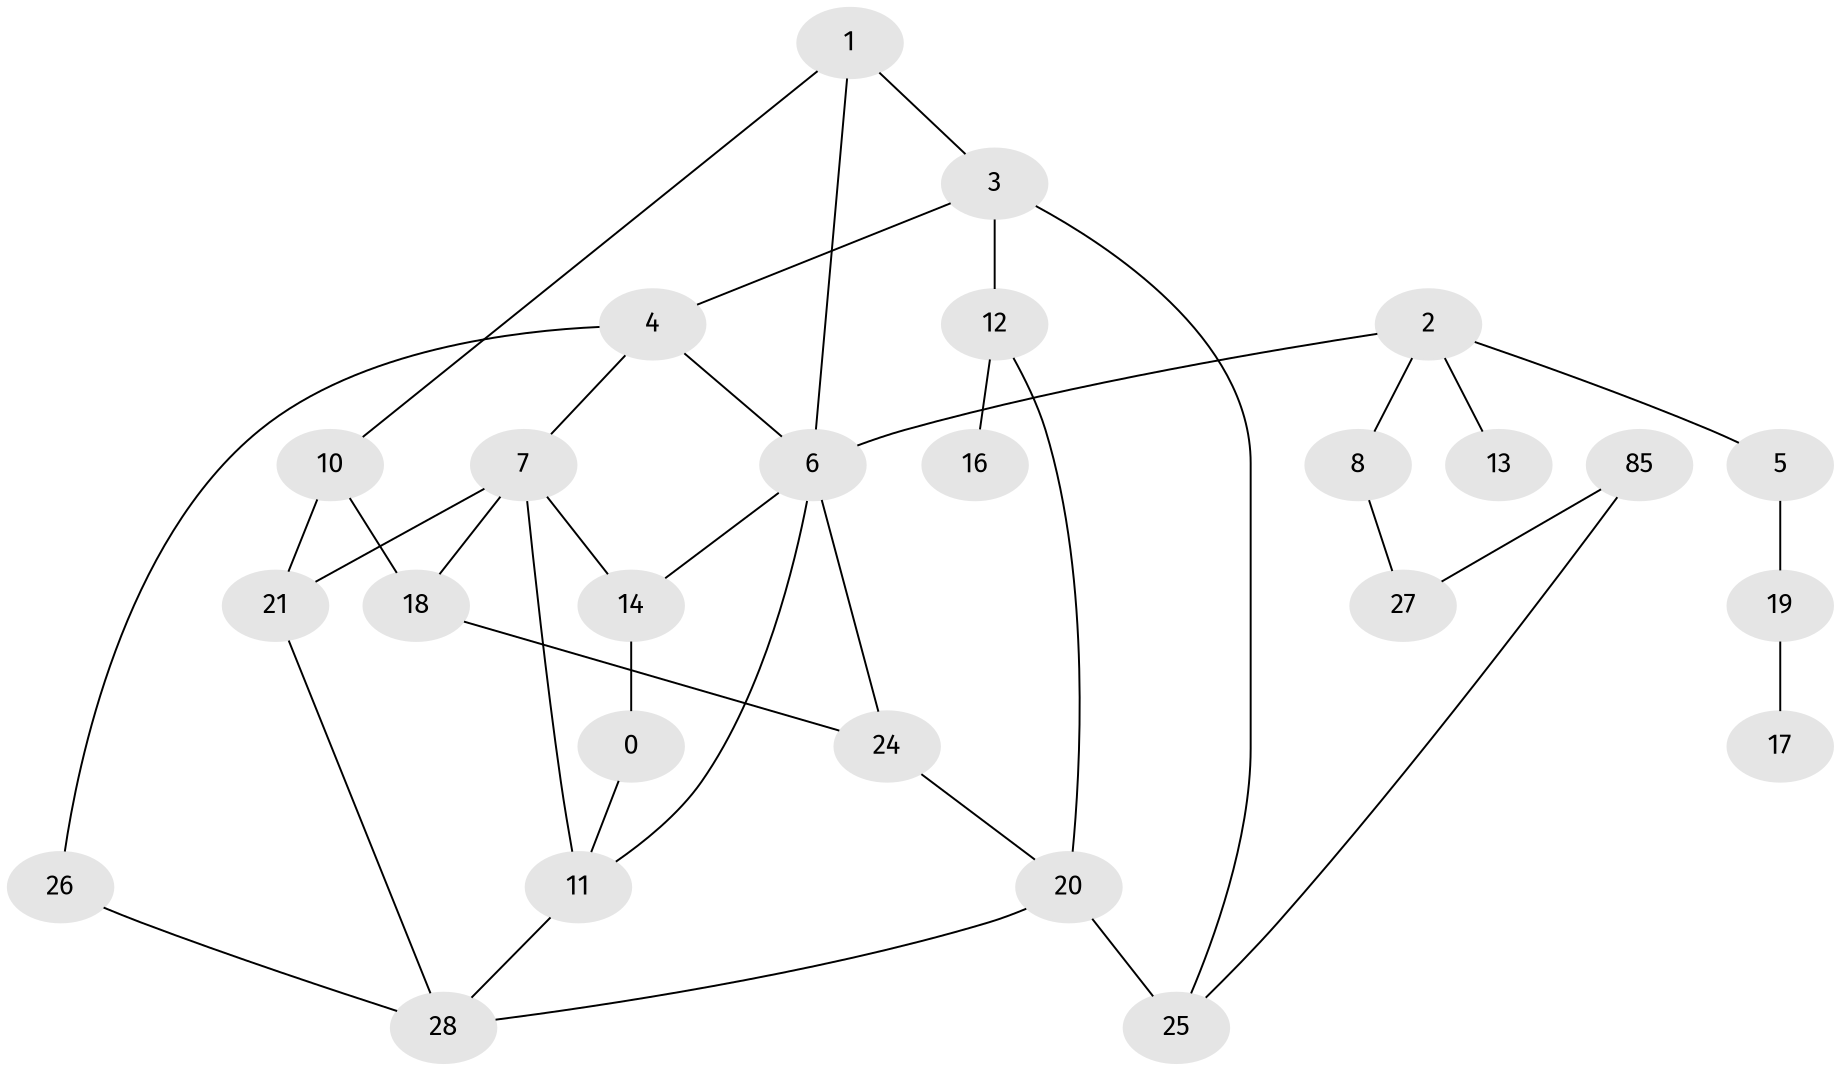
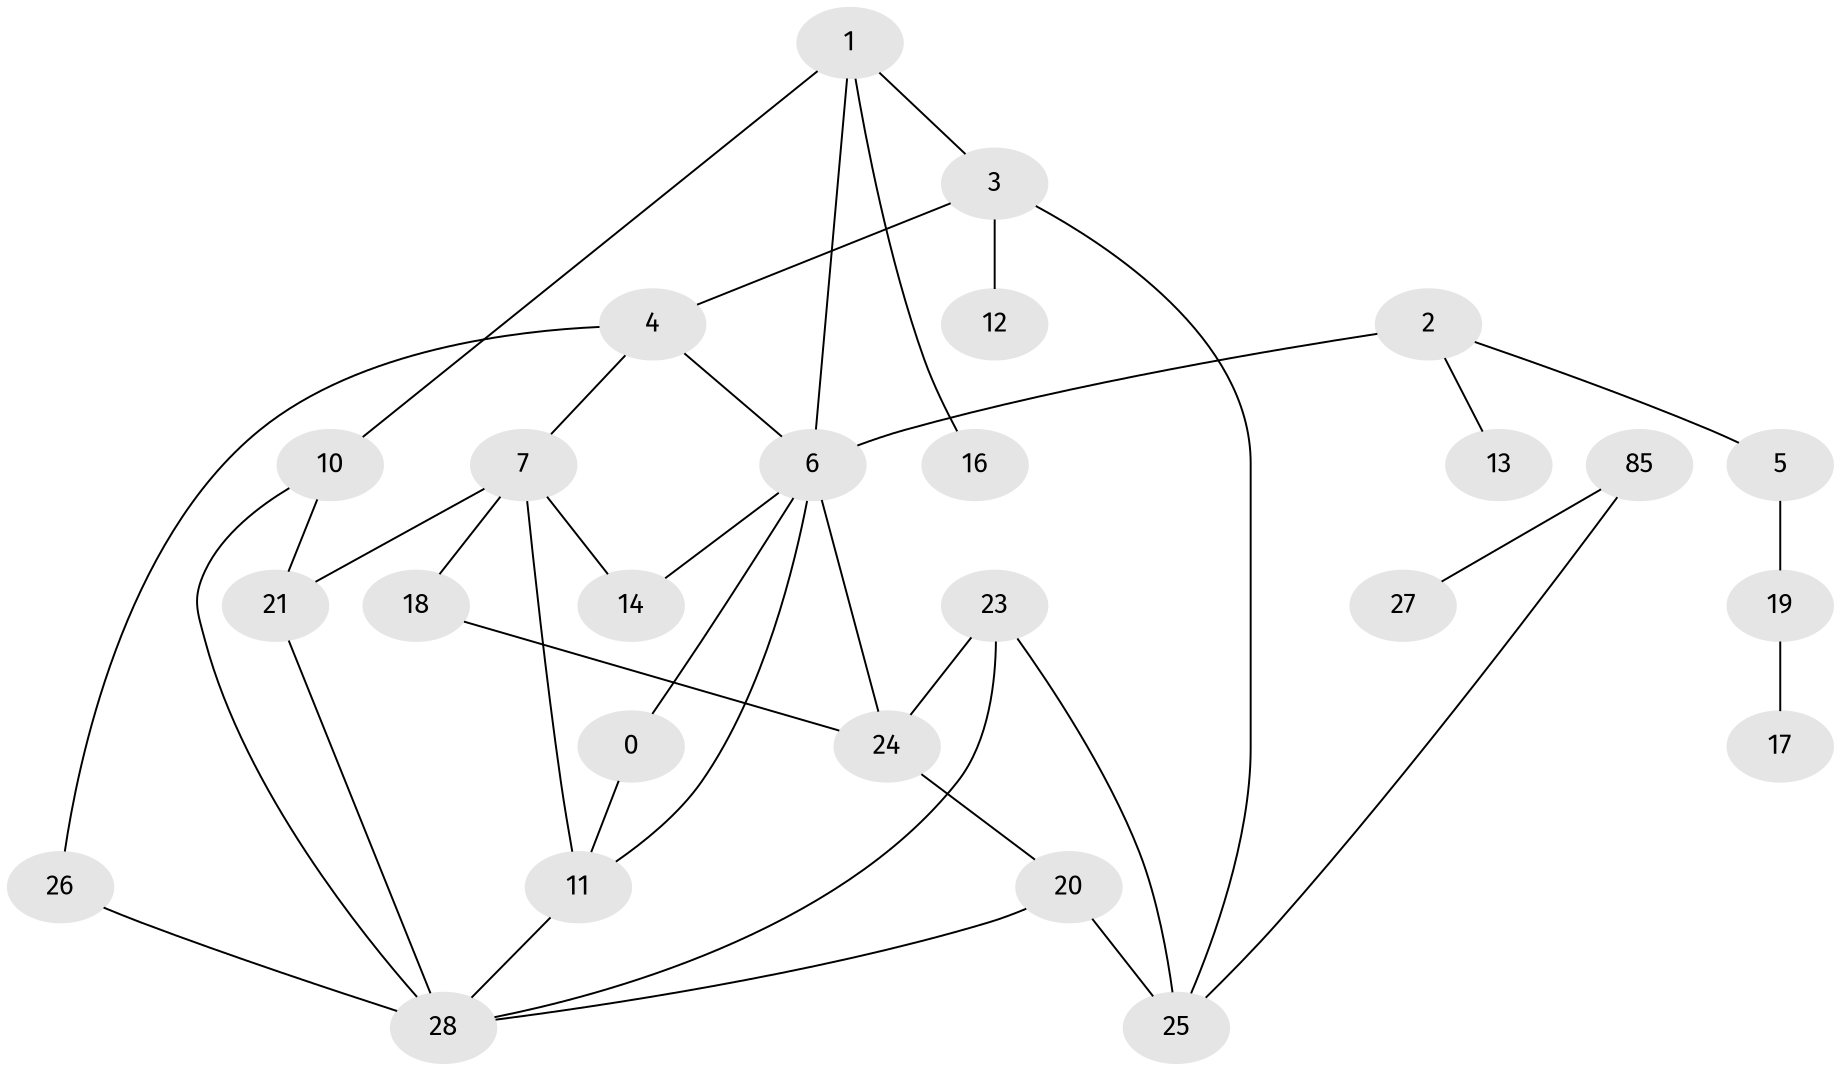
(985, 394) -> (894, 259)
(1358, 465) -> none
(373, 536) -> (245, 746)
(1075, 600) -> none
none -> (995, 606)
(631, 683) -> (724, 607)
